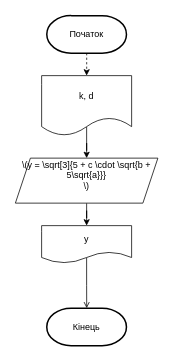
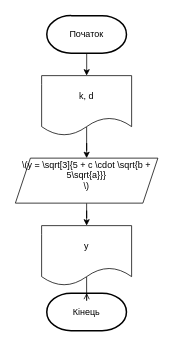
(87, 61) -> (87, 61)
(87, 244) -> (87, 255)
(87, 327) -> (87, 312)
